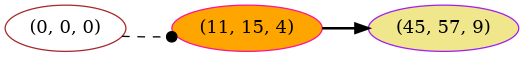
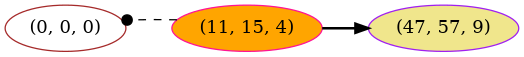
(444, 28) -> (444, 28)
(144, 37) -> (155, 20)
